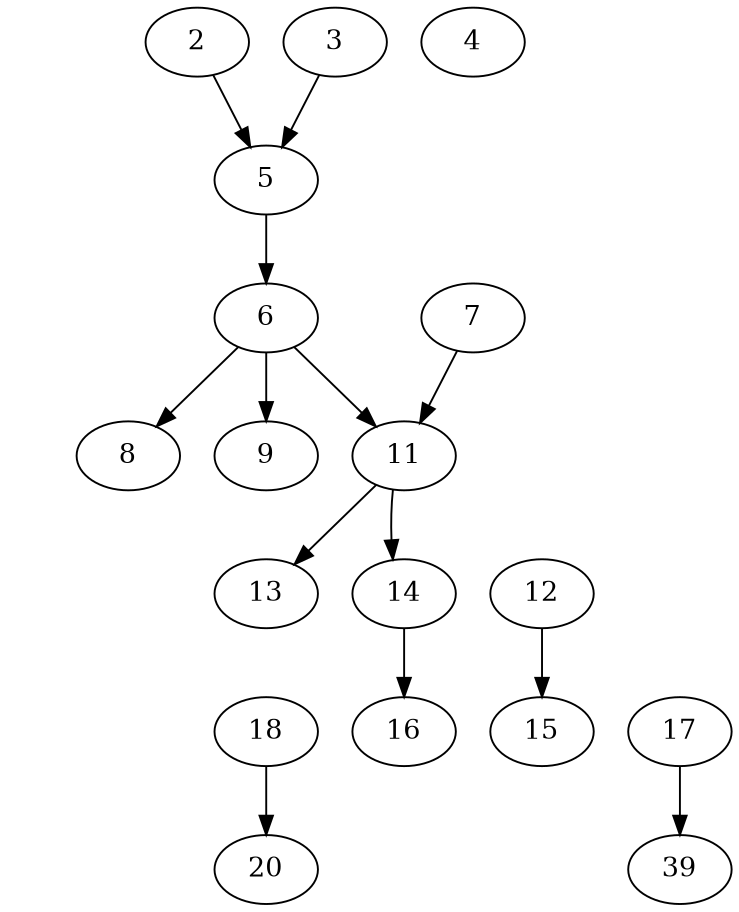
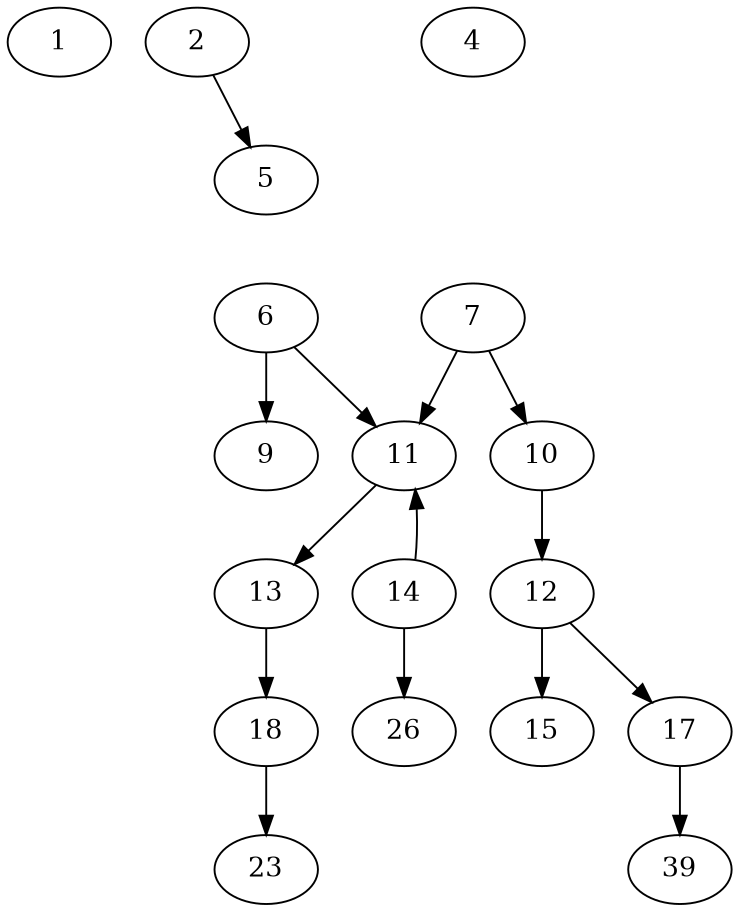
none -> (59, 42)
(335, 42) -> none
(266, 240) -> none
(128, 456) -> none
none -> (542, 456)
(391, 515) -> (417, 534)
none -> (266, 653)
none -> (604, 656)
(404, 732) -> (404, 732)
(266, 870) -> (266, 870)
